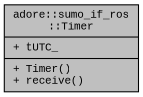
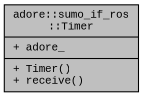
(36, 47) -> (39, 47)
